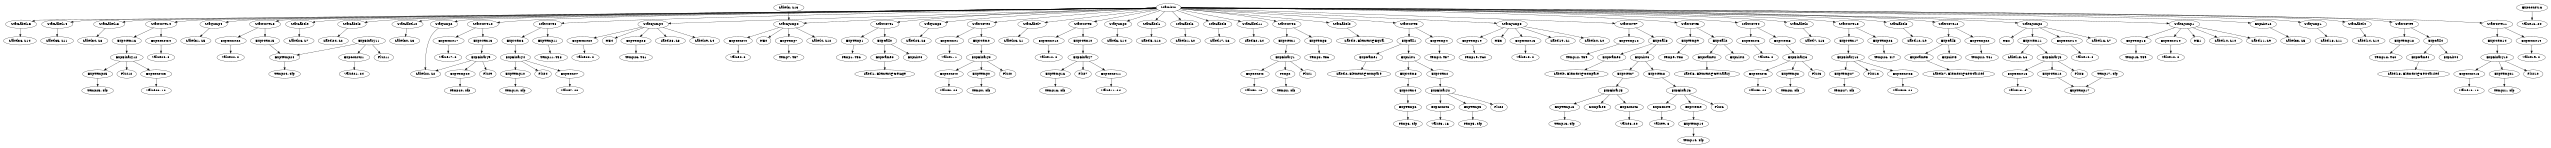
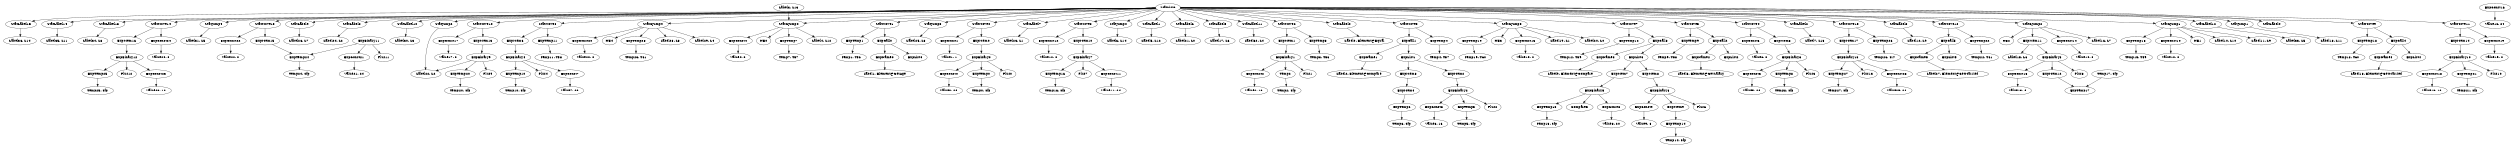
(2263, 24) -> (2206, 24)
(2368, 41) -> none
